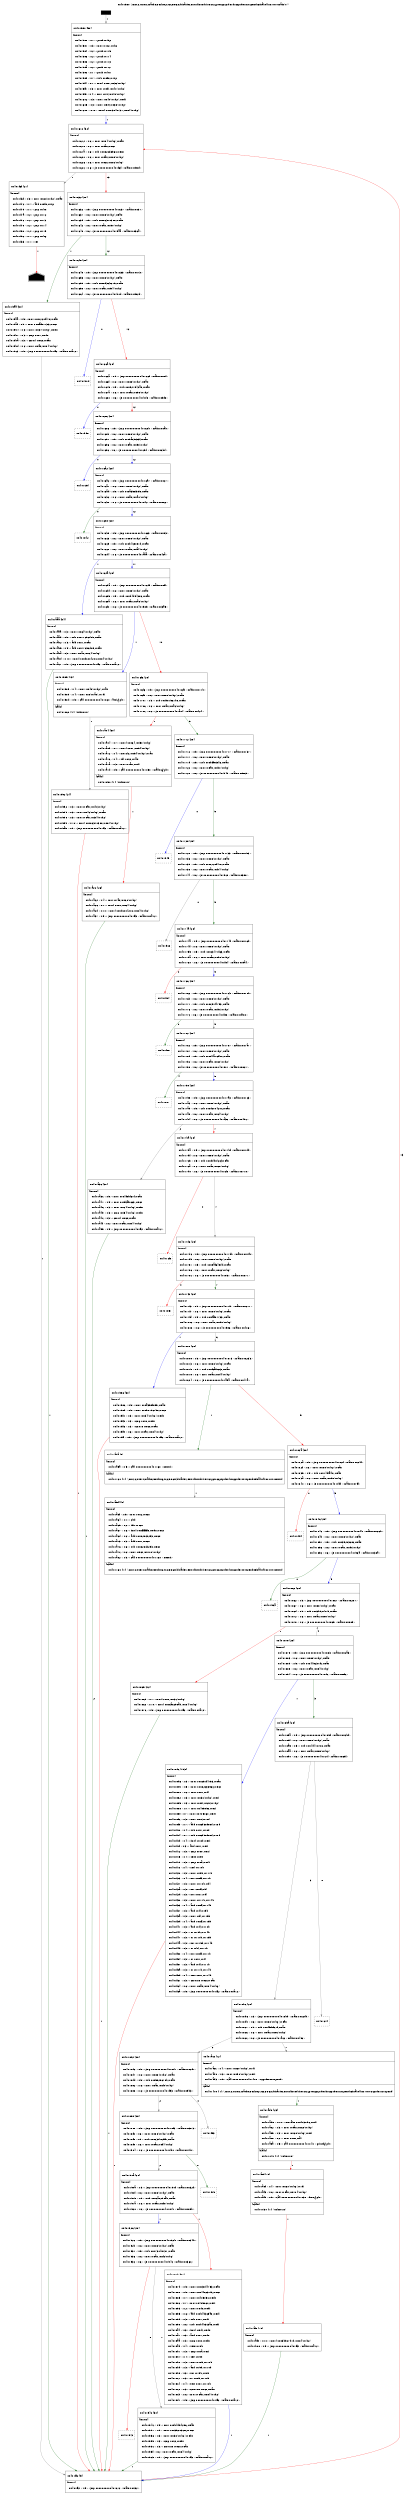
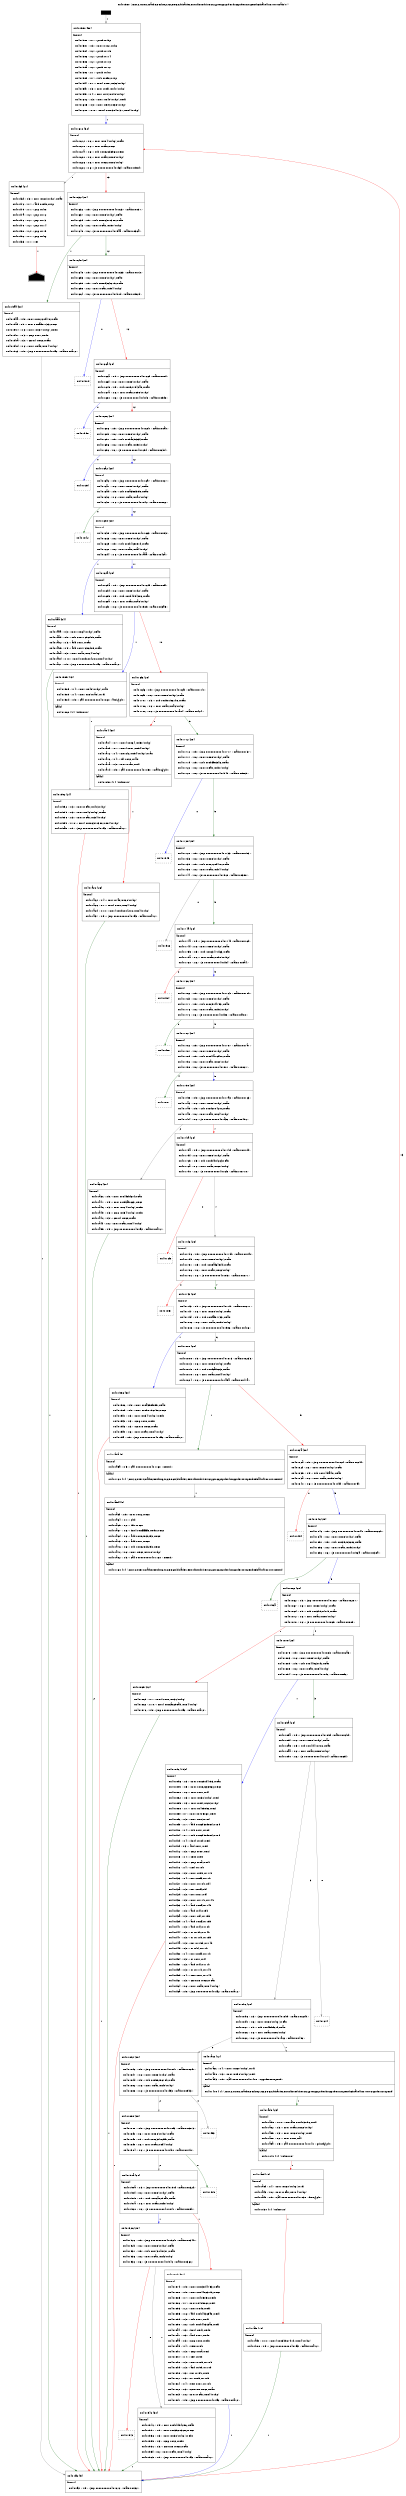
(317, 1632) -> (314, 1630)
